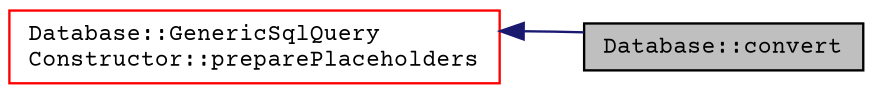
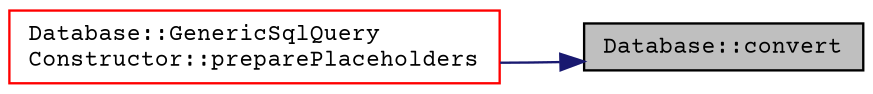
(554, 32) -> (530, 63)
